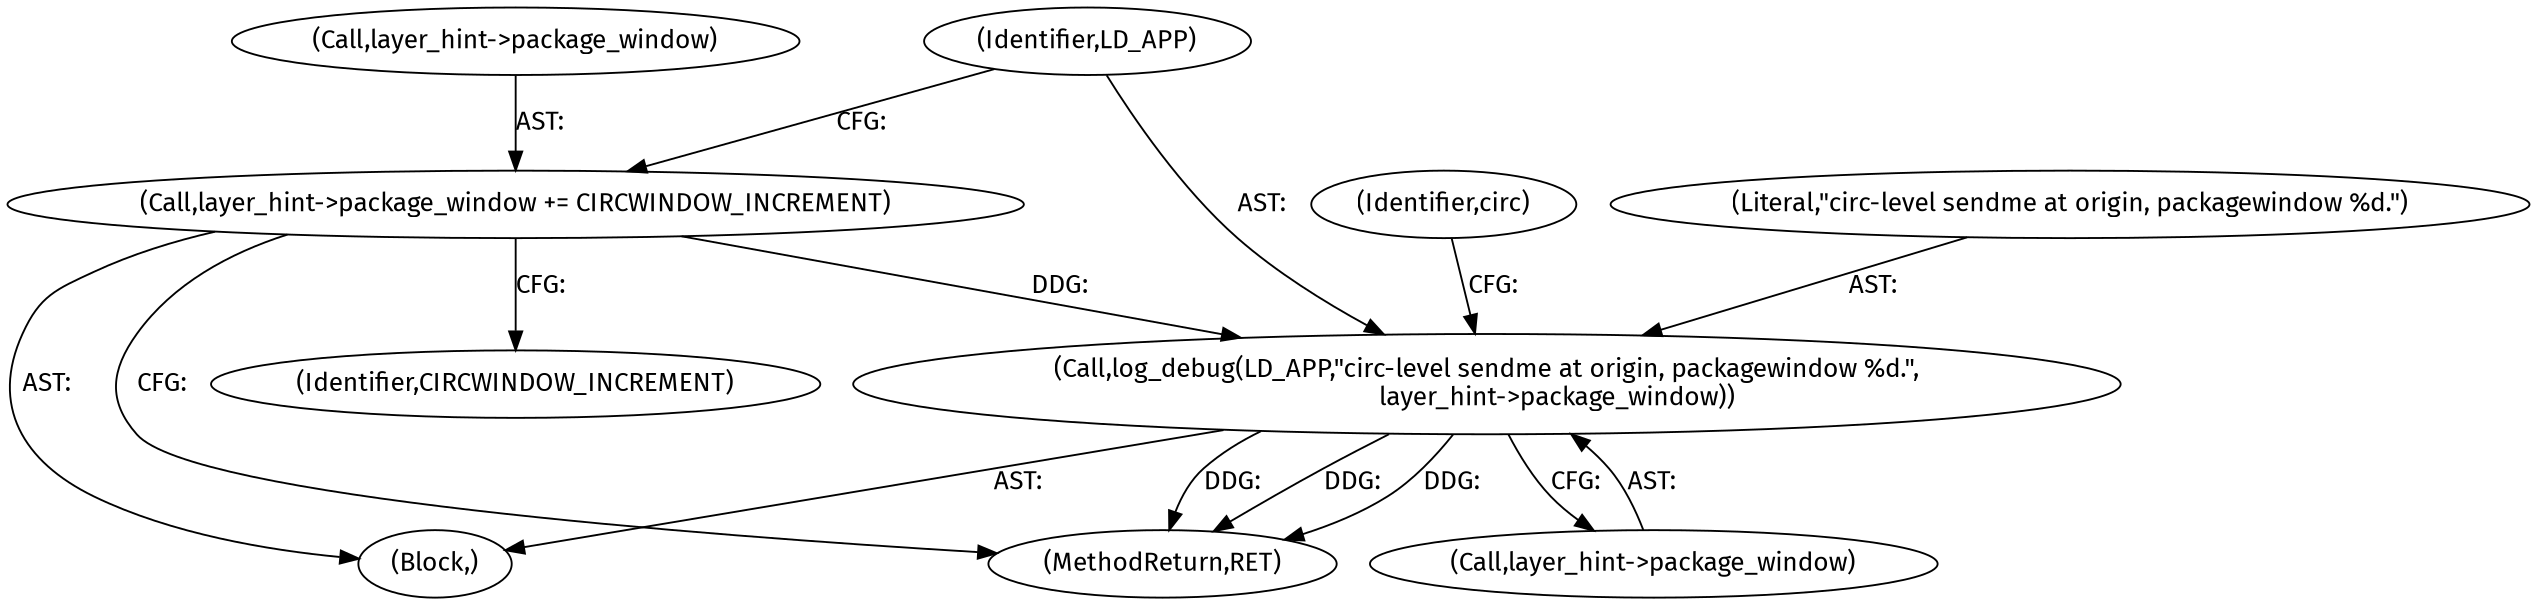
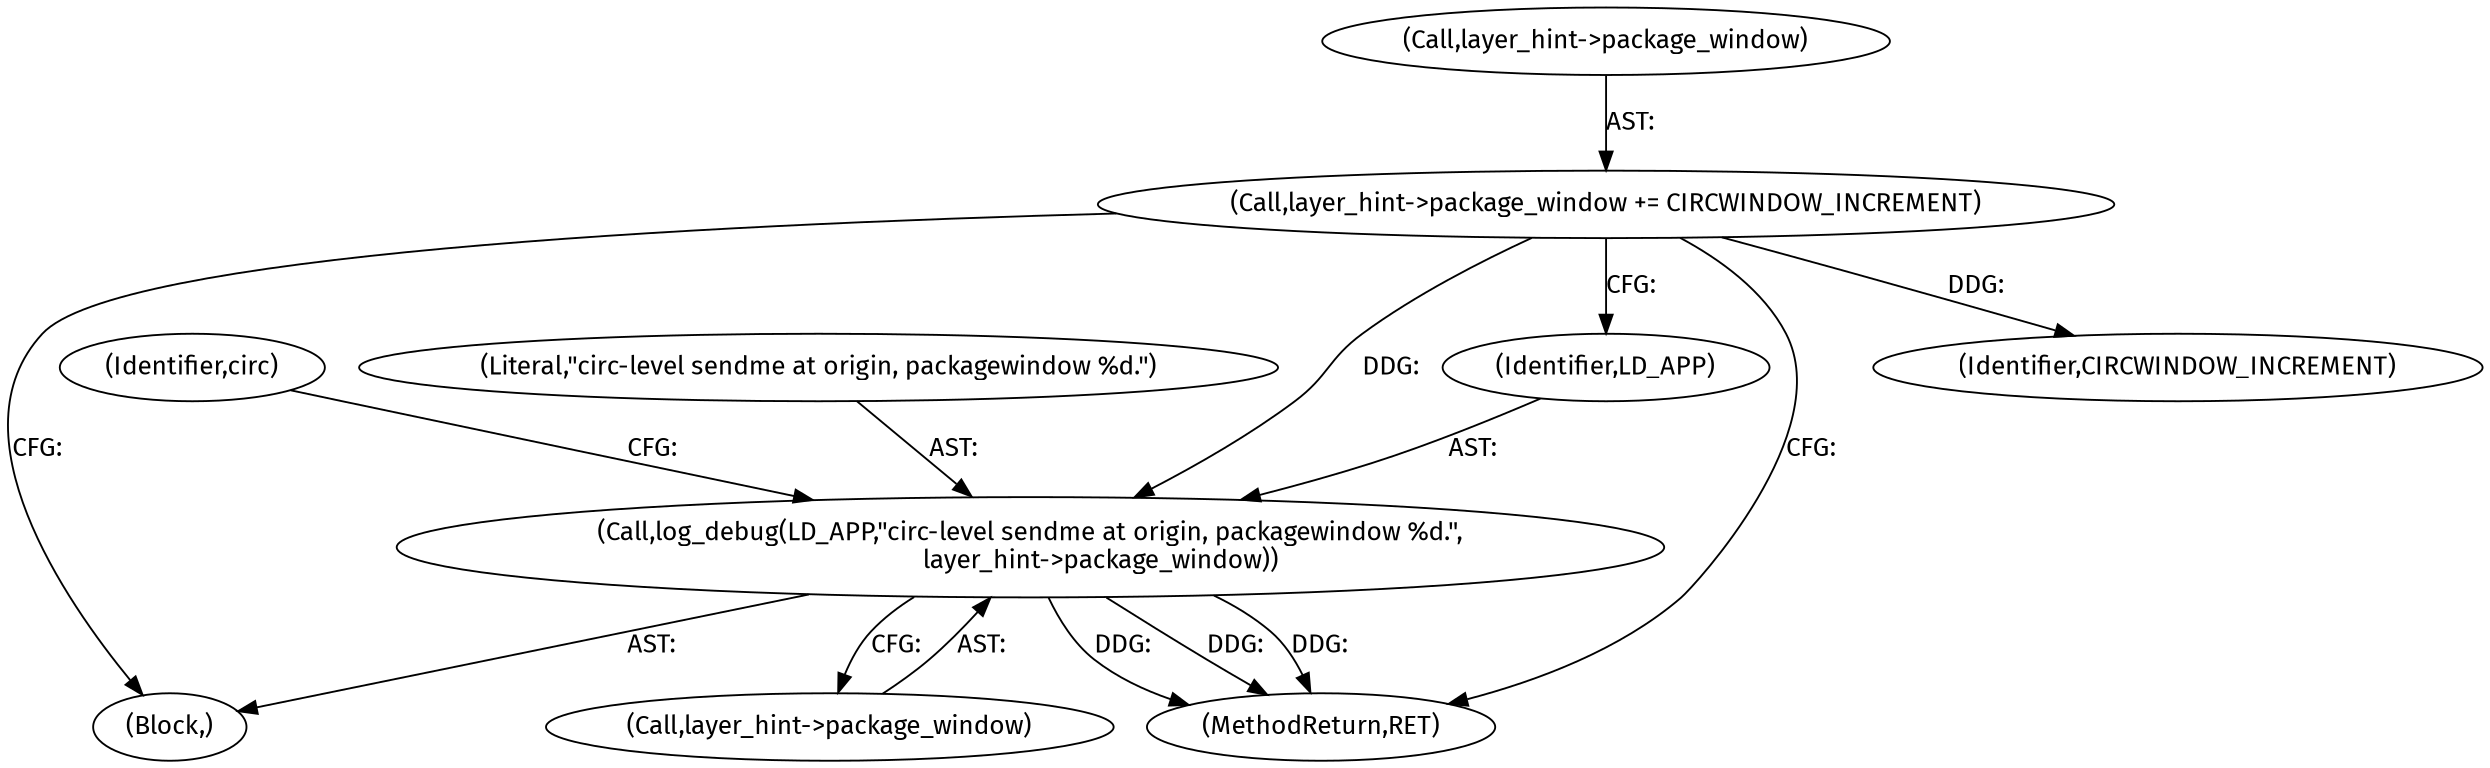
(820, 118) -> (1606, 277)
(545, 286) -> (1979, 286)
(51, 384) -> (41, 449)
